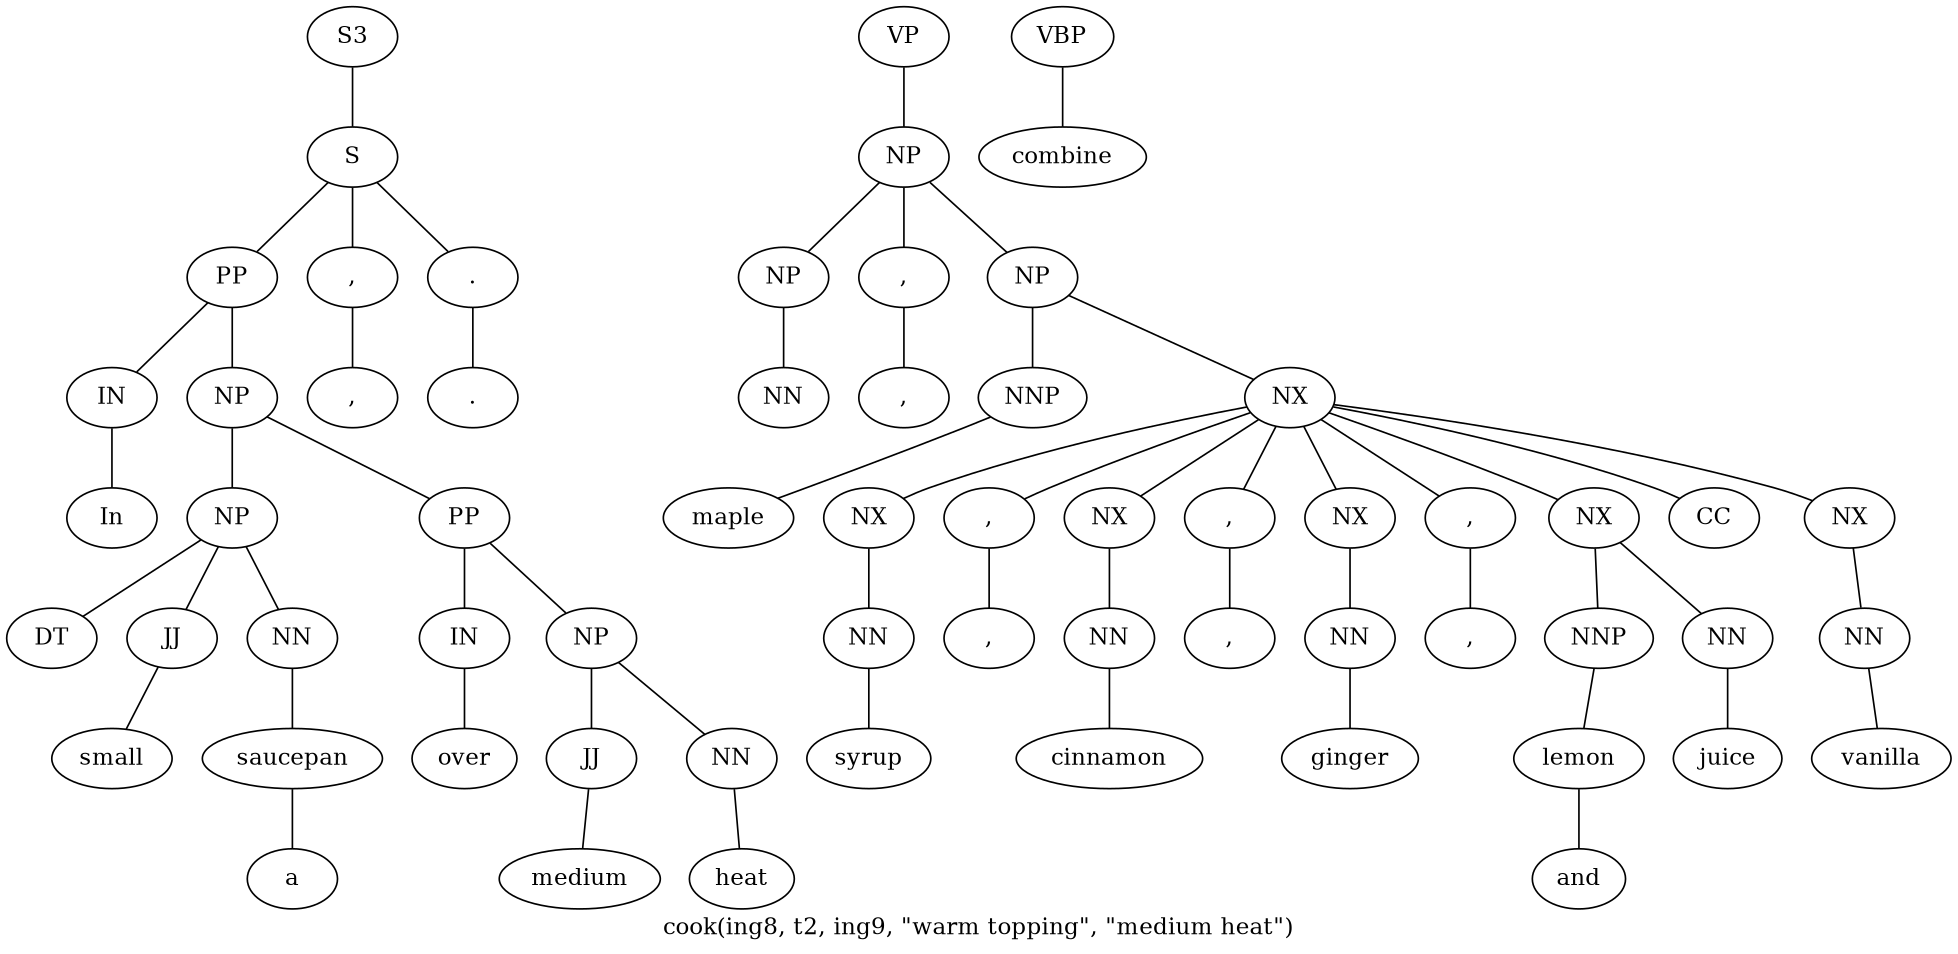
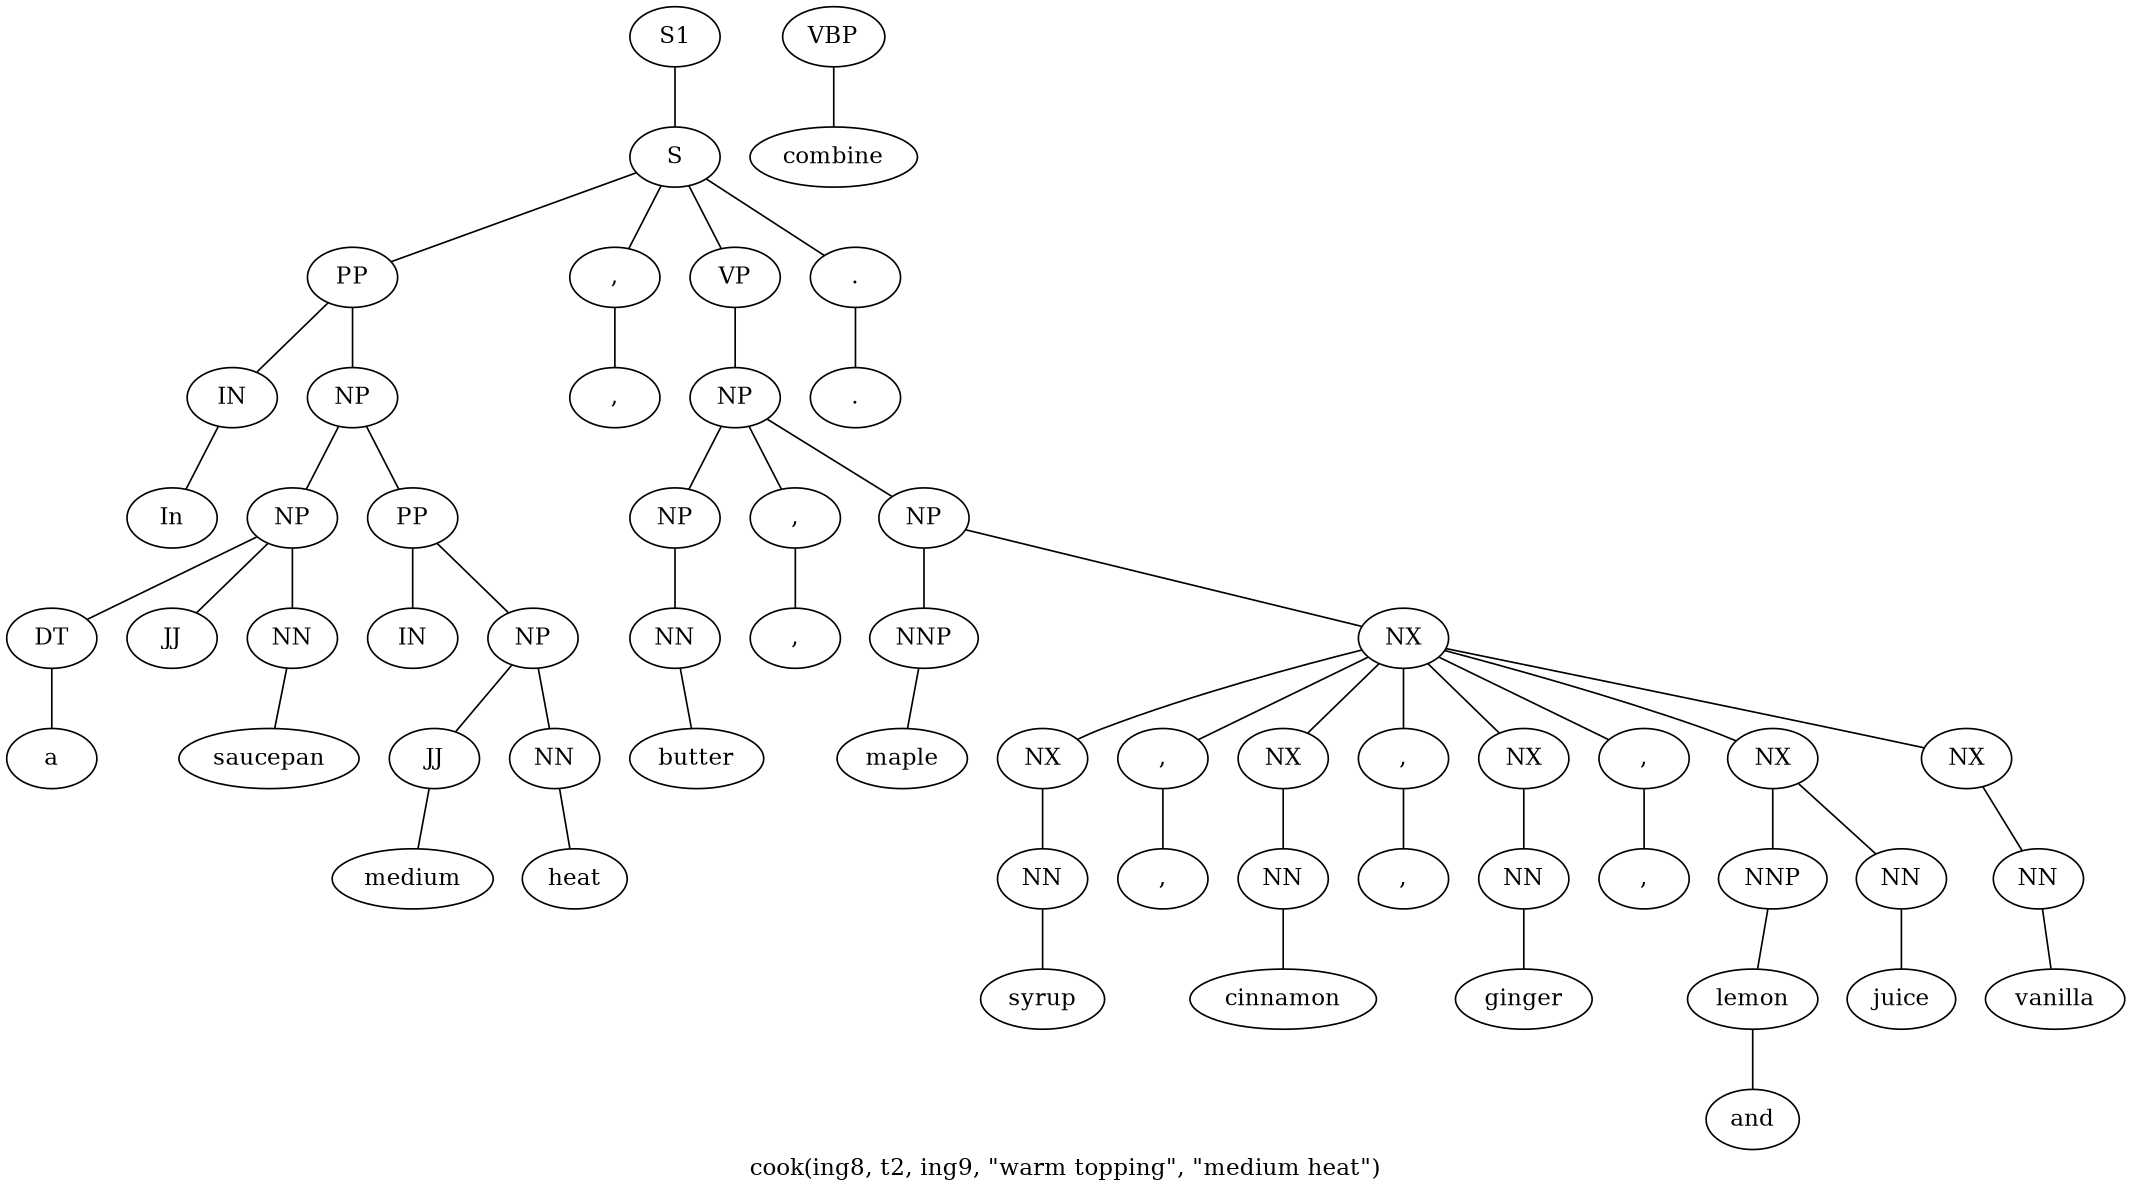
(353, 37) -> (675, 37)
none -> (705, 217)
(1714, 518) -> none
(112, 759) -> none
(464, 759) -> none
none -> (697, 759)
(292, 819) -> (52, 699)
